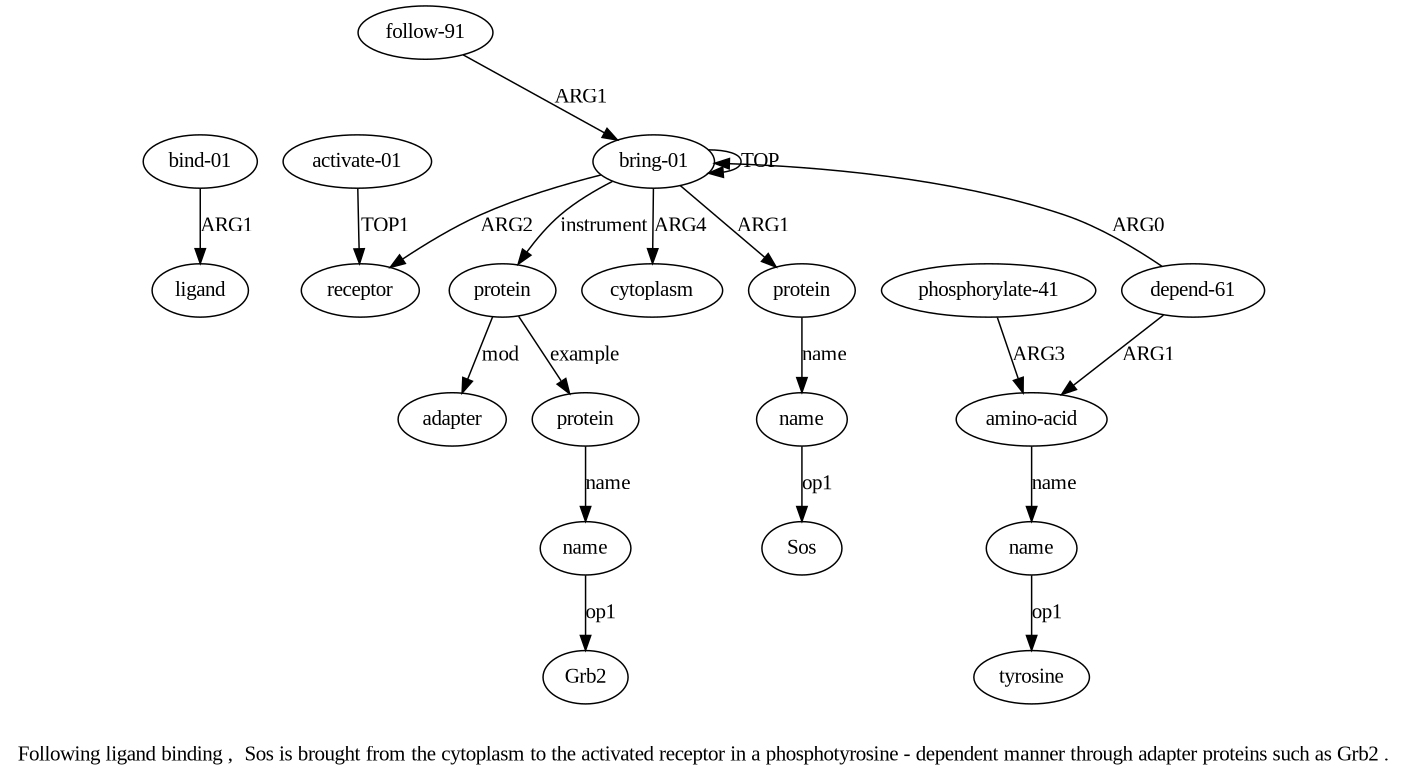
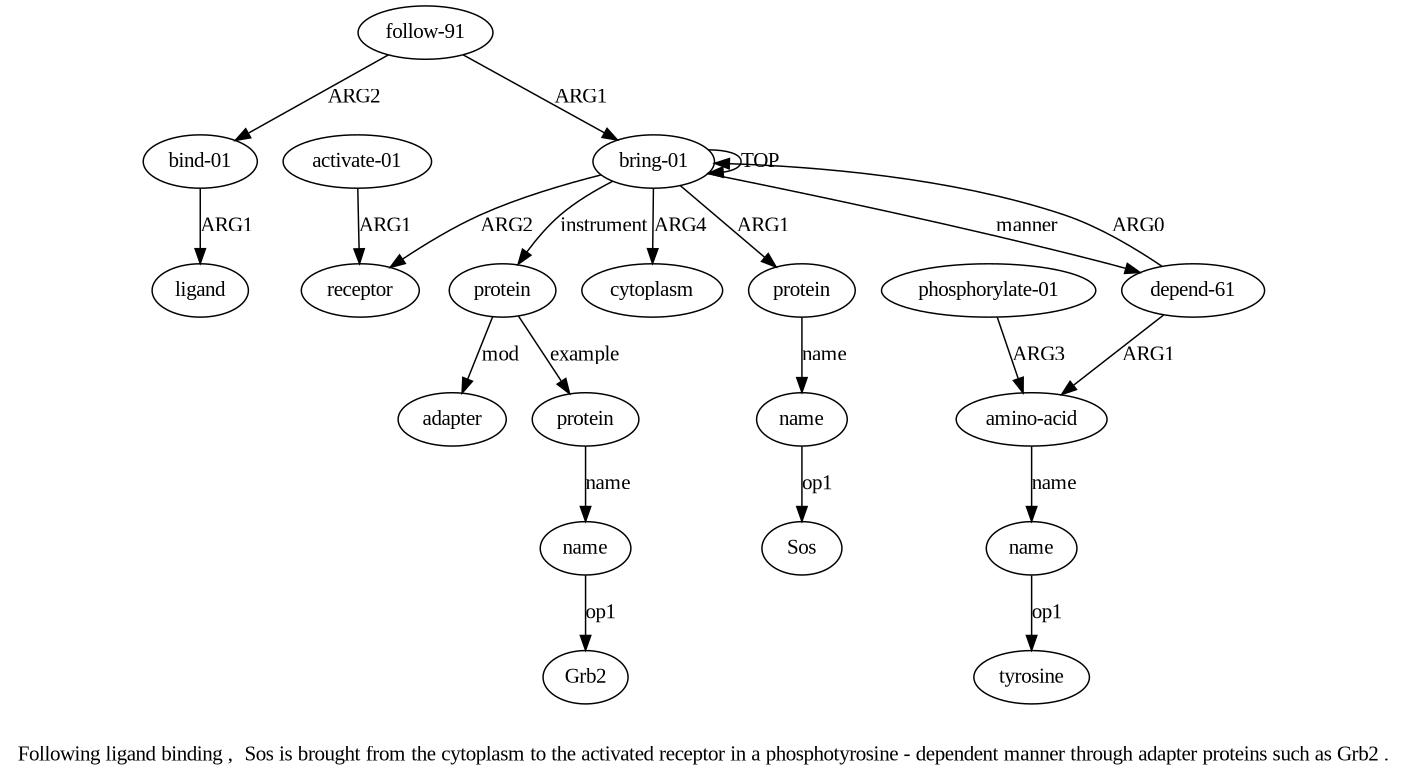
none -> (319, 94)
none -> (918, 218)
(385, 226) -> (385, 226)
(989, 290) -> (989, 290)
